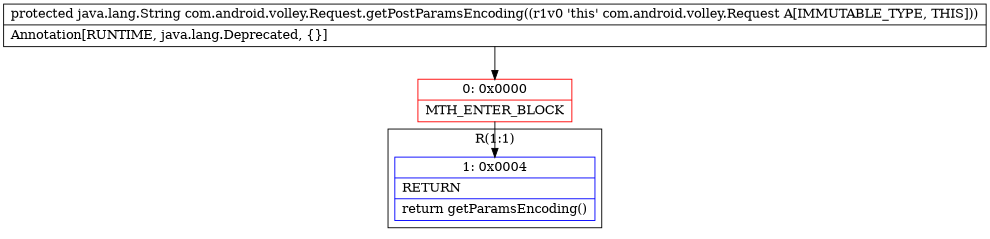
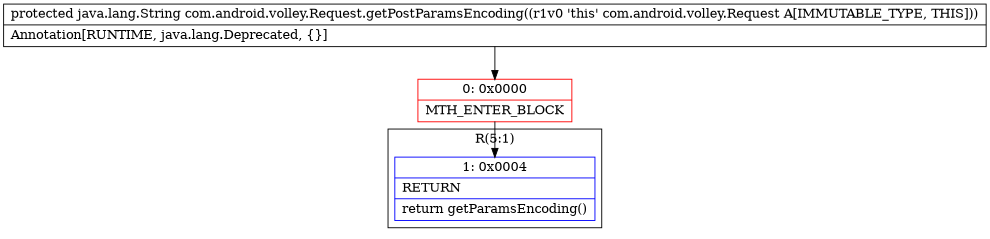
(495, 139) -> (495, 139)
